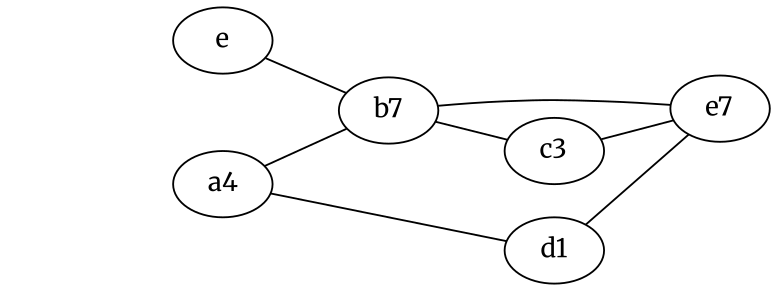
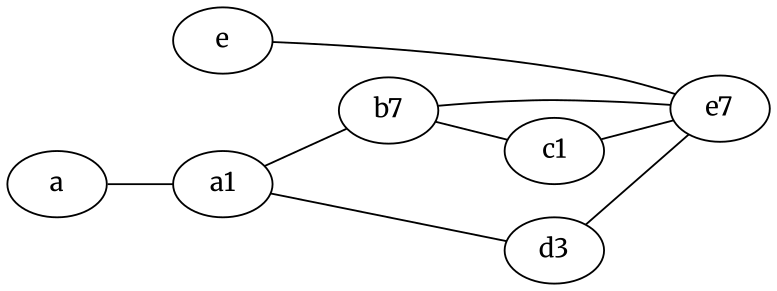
(306, 76) -> (476, 57)
(554, 151) -> (554, 151)
none -> (57, 184)
(223, 184) -> (223, 184)
(554, 250) -> (554, 250)
